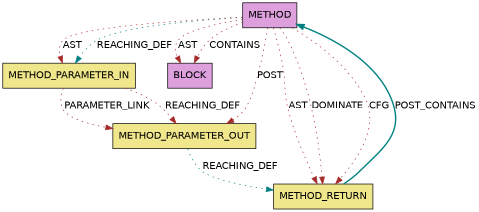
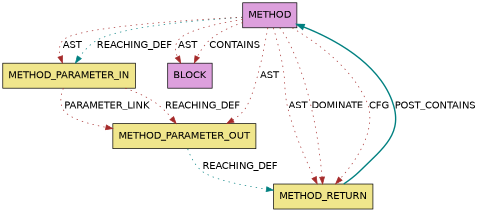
(270, 76) -> (270, 76)
